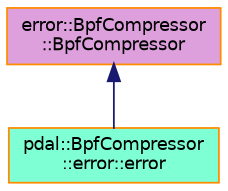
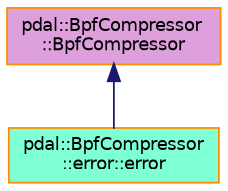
(114, 36) -> (114, 36)
